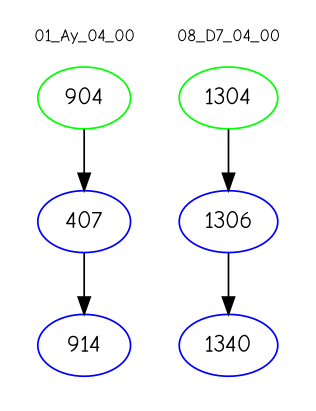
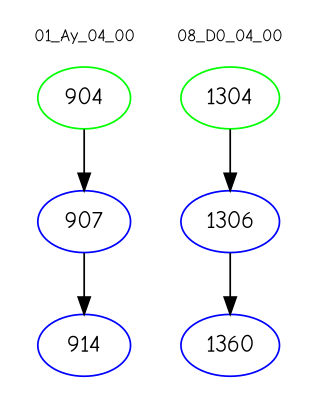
(229, 37) -> (230, 37)
(84, 222) -> (84, 222)
(229, 345) -> (230, 345)
